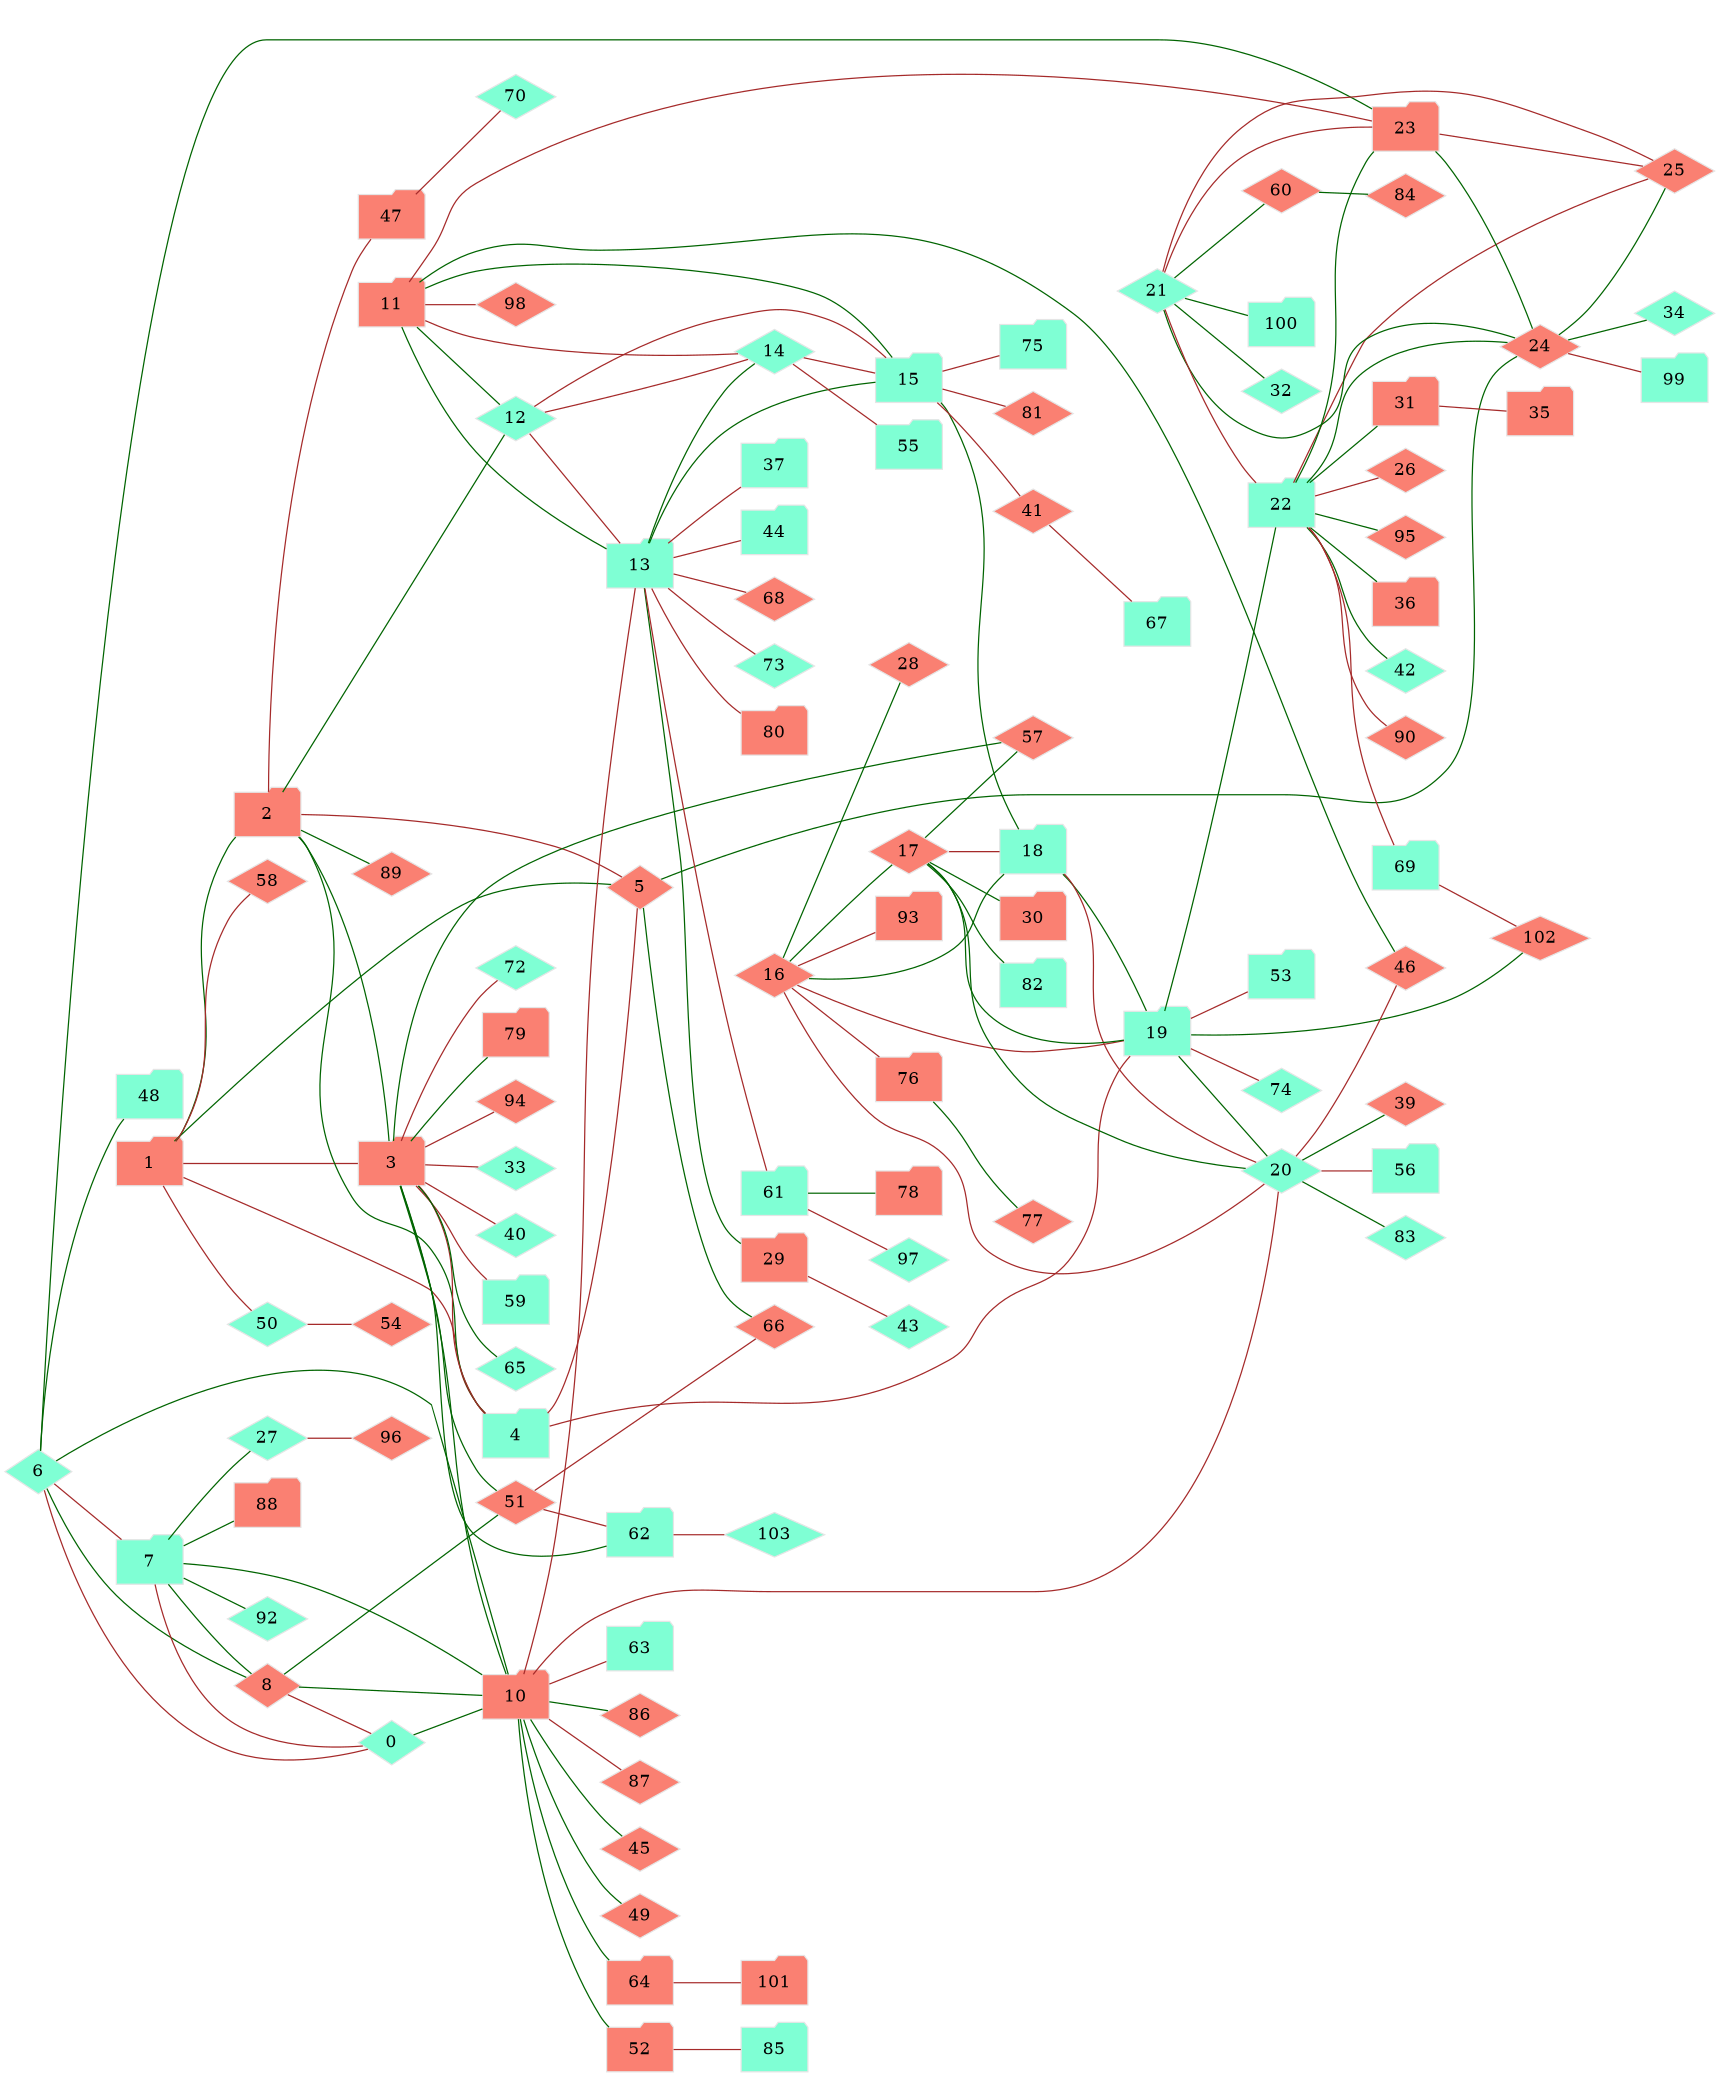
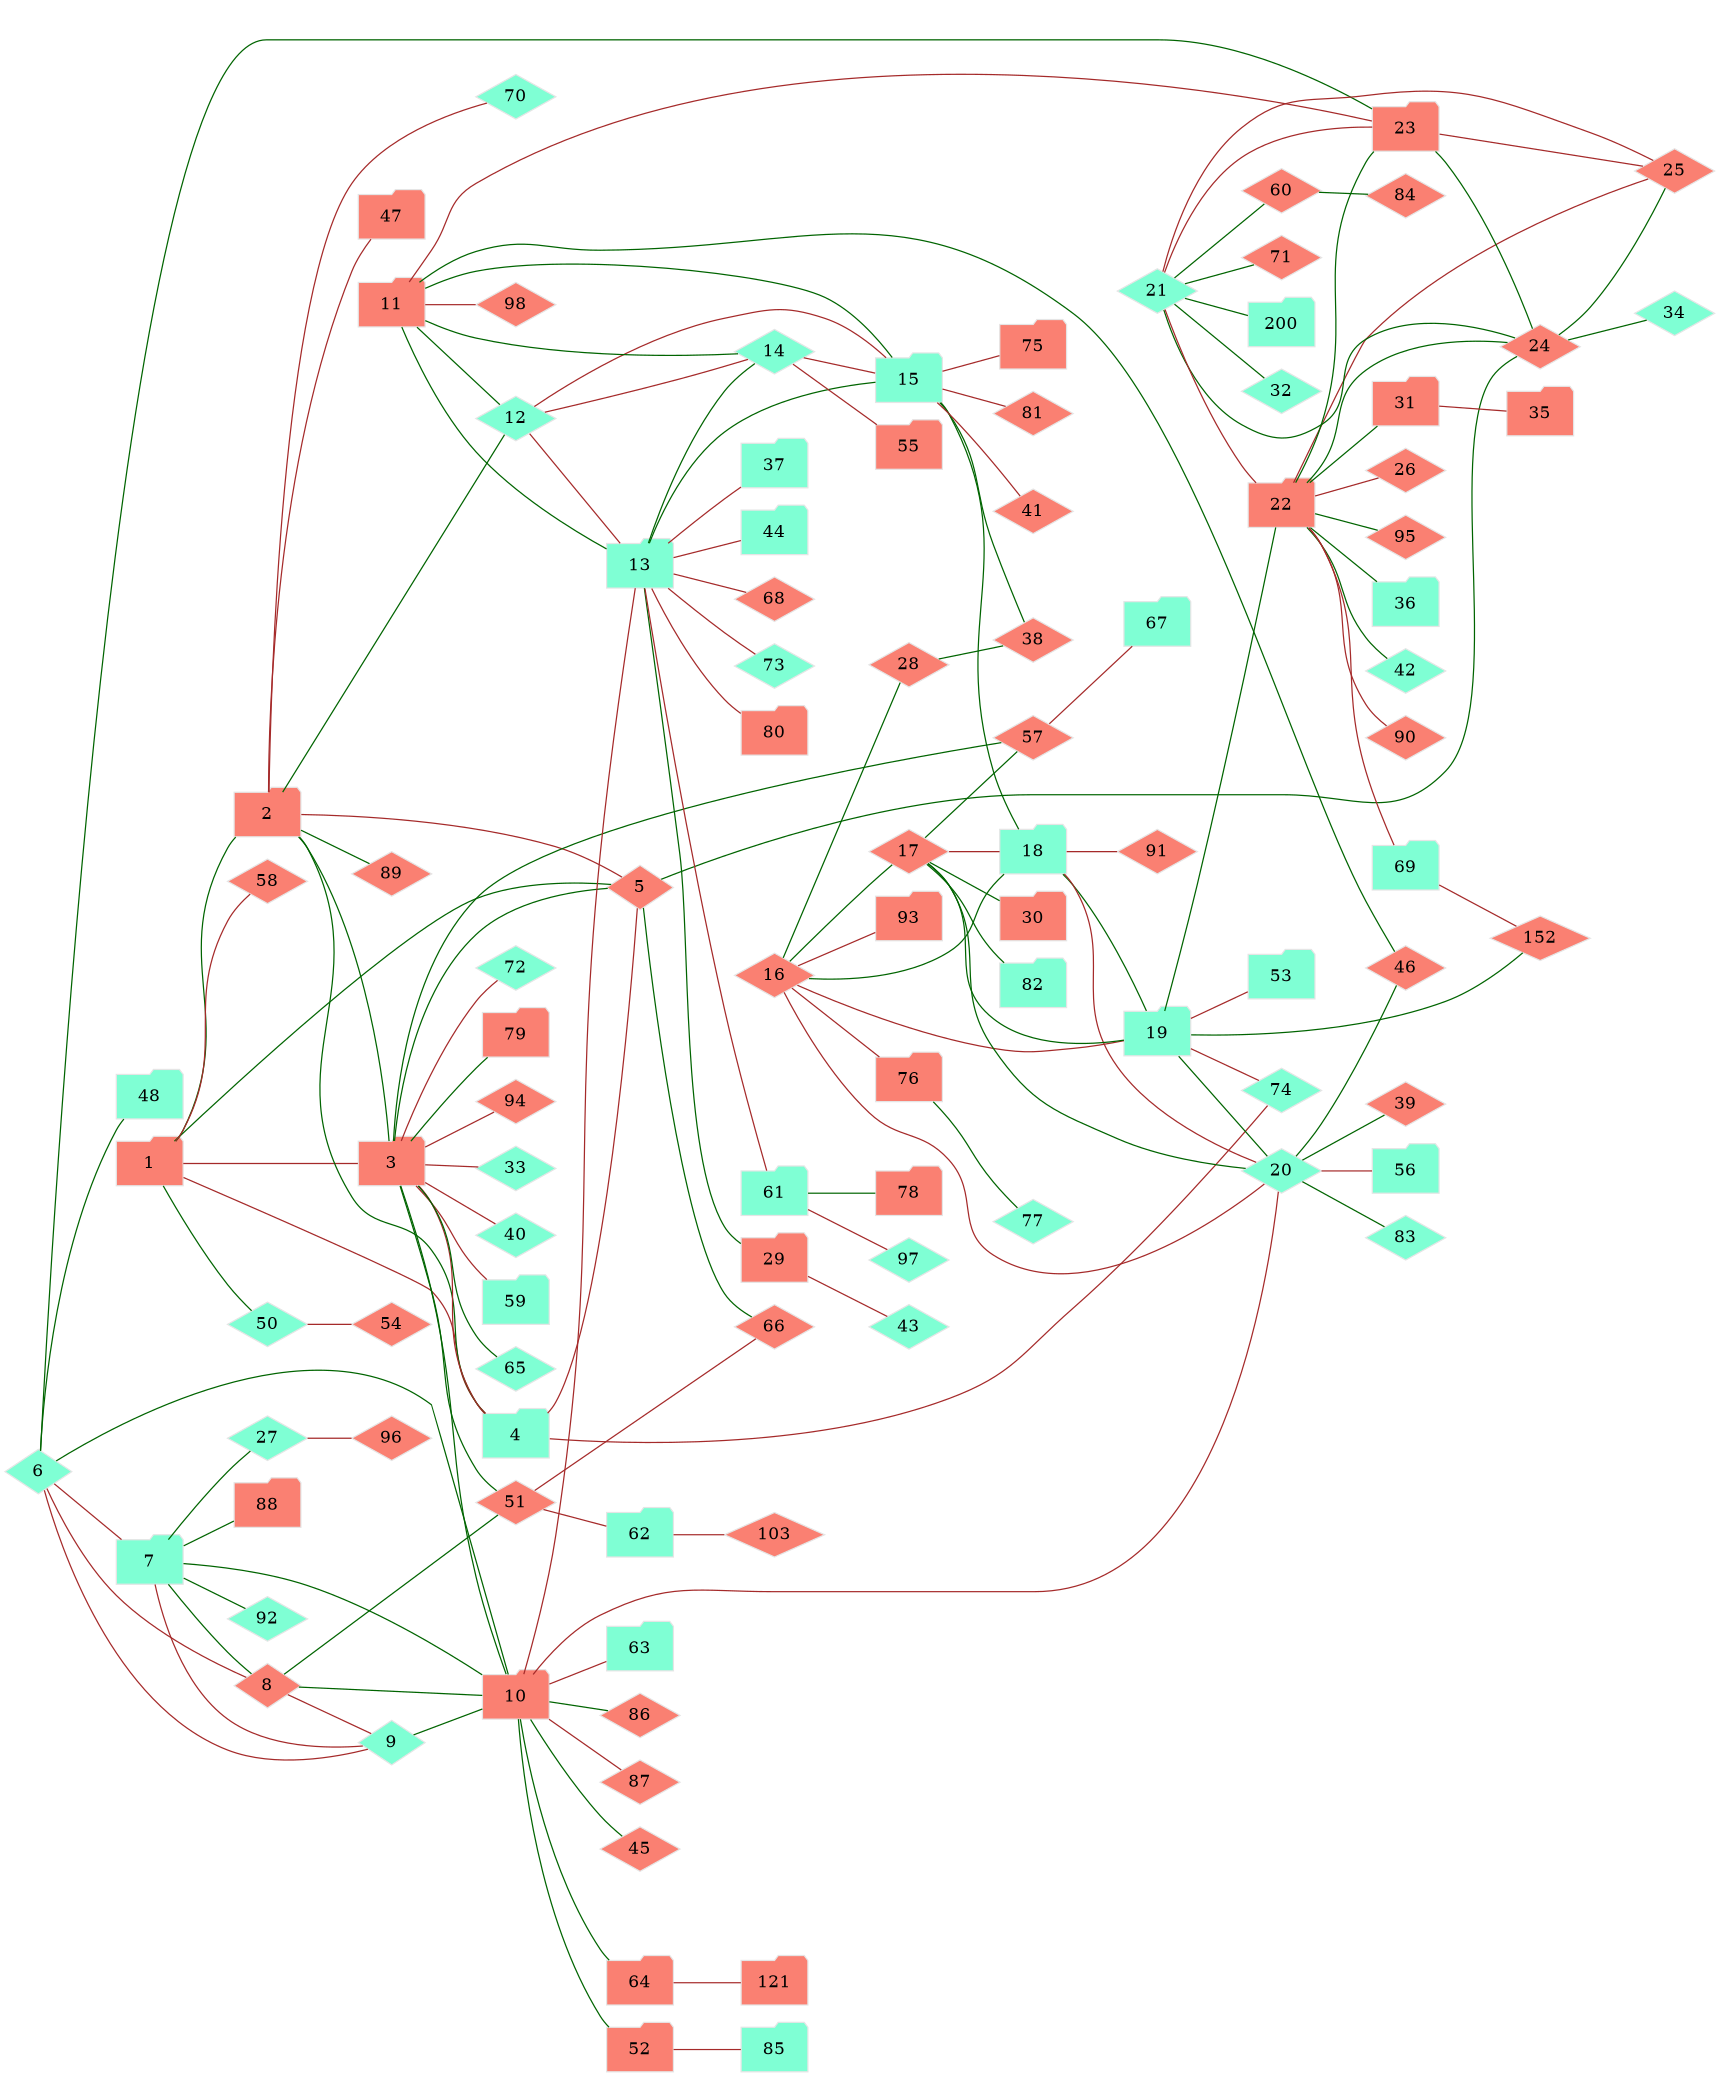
(458, 152) -> (294, 404)
none -> (1282, 258)
(1282, 324) -> (1282, 324)
(1033, 347) -> (1033, 347)
(580, 352) -> (580, 352)
(1675, 380) -> none
(909, 447) -> (909, 447)
(1282, 505) -> (1282, 505)
(1091, 563) -> (1091, 685)
(1406, 604) -> (1406, 604)
none -> (1033, 640)
none -> (1157, 852)
(1540, 938) -> (1540, 938)
(1351, 1074) -> (1351, 1074)
(1033, 1222) -> (1033, 1222)
(203, 1251) -> (203, 1251)
(935, 1367) -> (964, 1392)
(442, 1405) -> (449, 967)
(775, 1535) -> (775, 1535)
(126, 1604) -> (126, 1604)
(392, 1743) -> (392, 1743)
(640, 1916) -> none
(775, 1983) -> (775, 1983)
